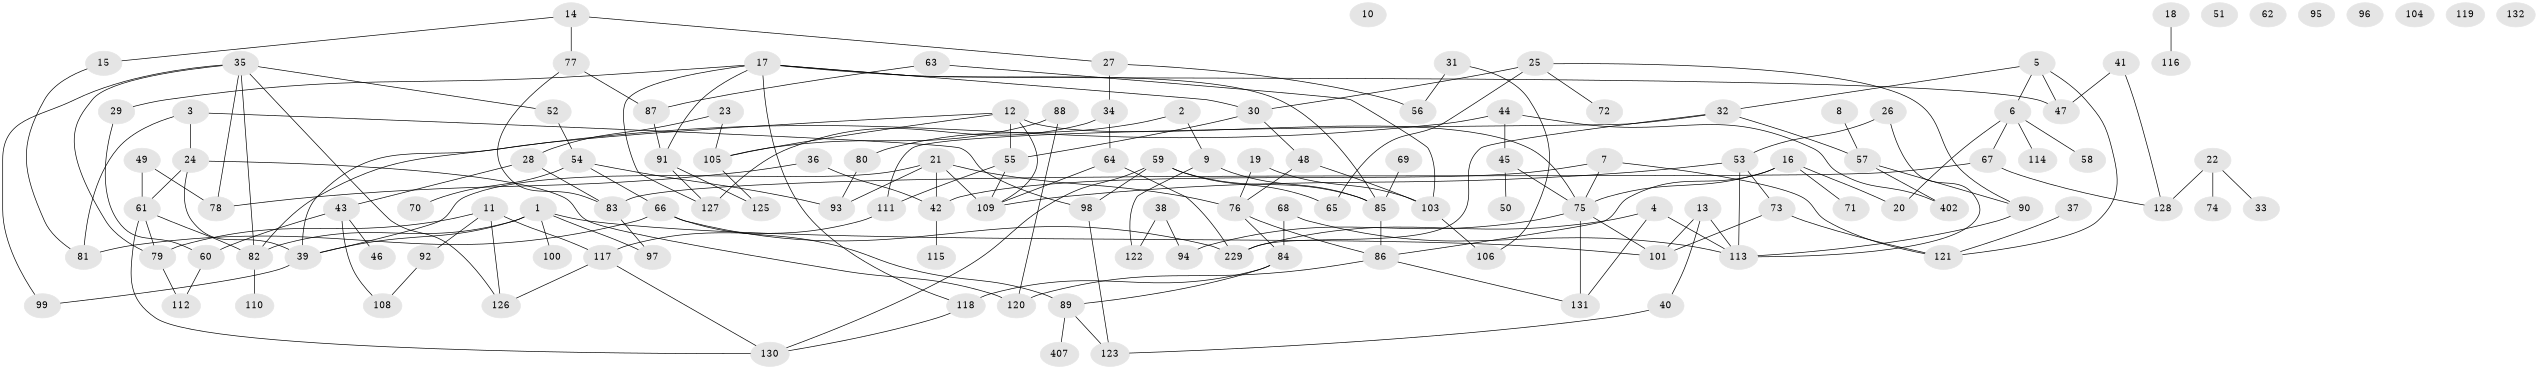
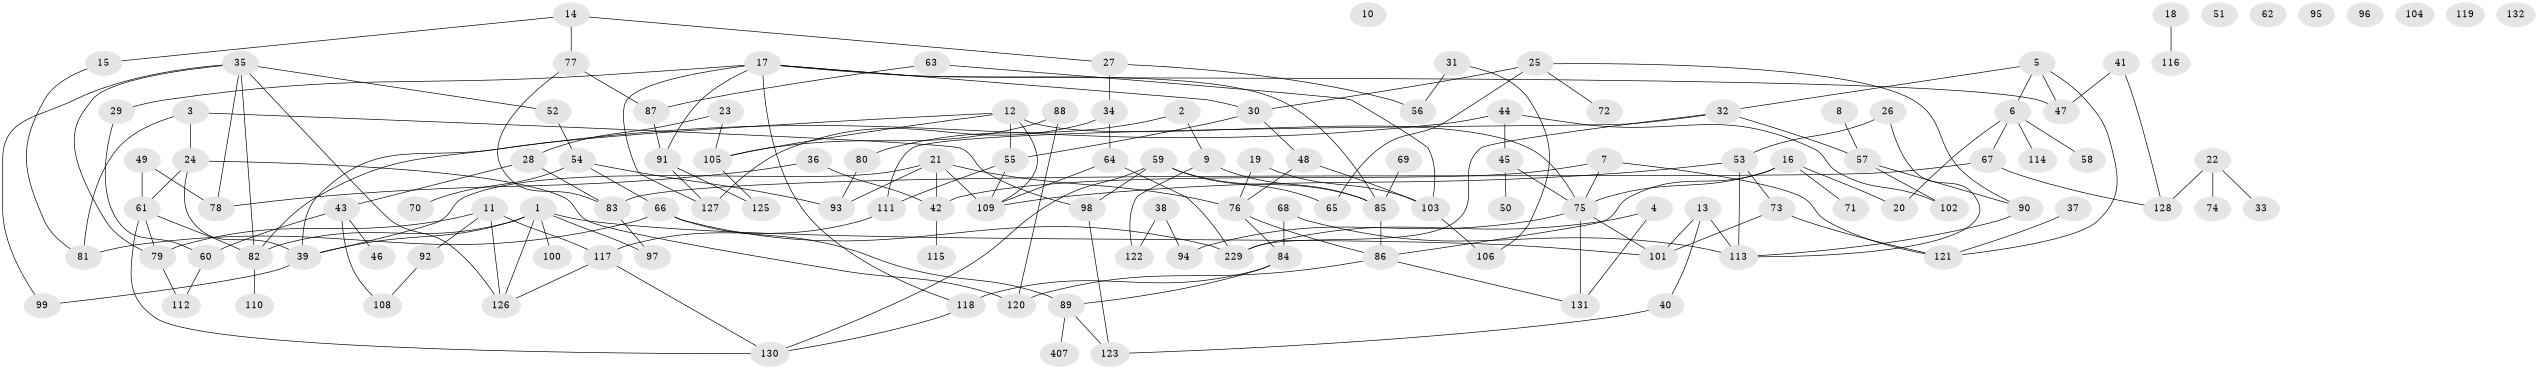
(1949, 209) -> (1949, 209)
(1692, 231) -> none
none -> (520, 257)
